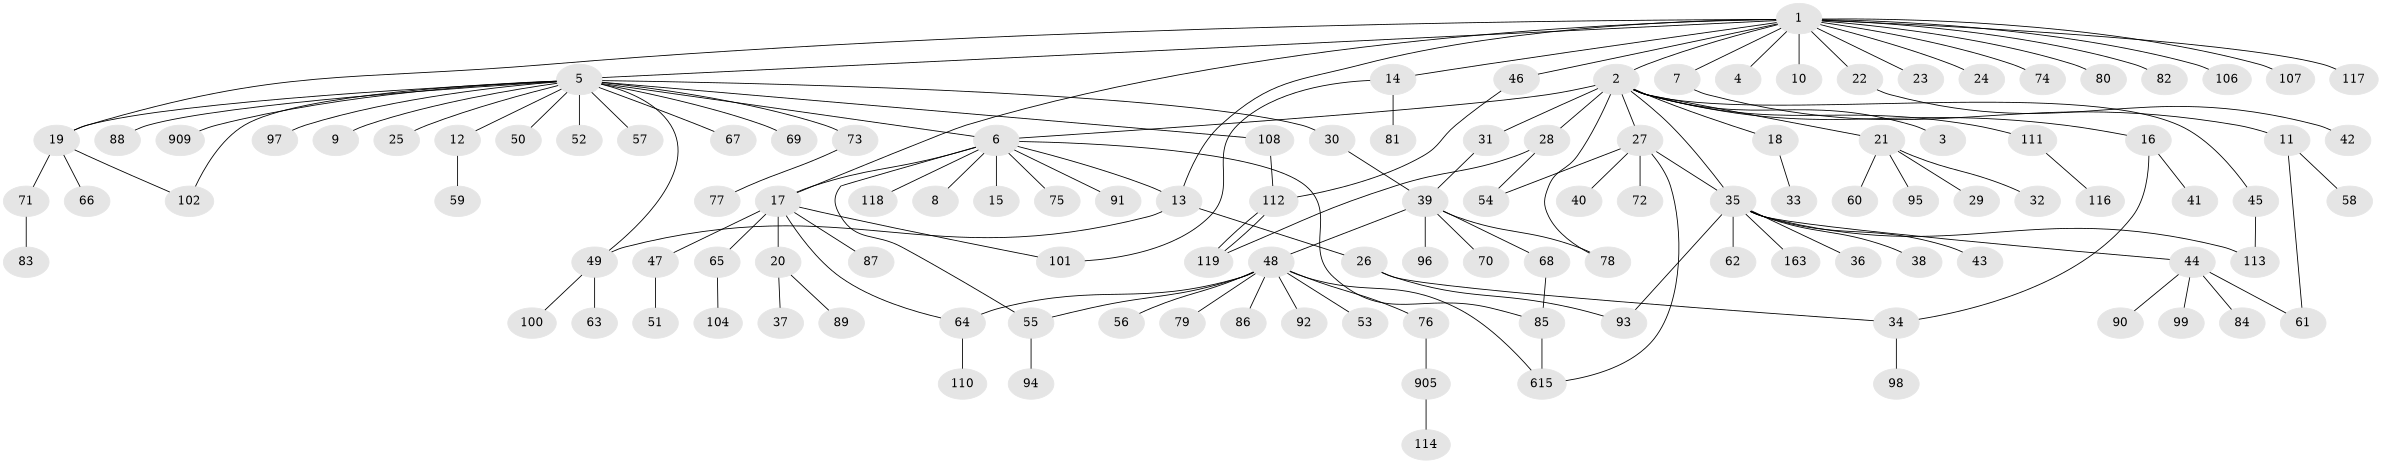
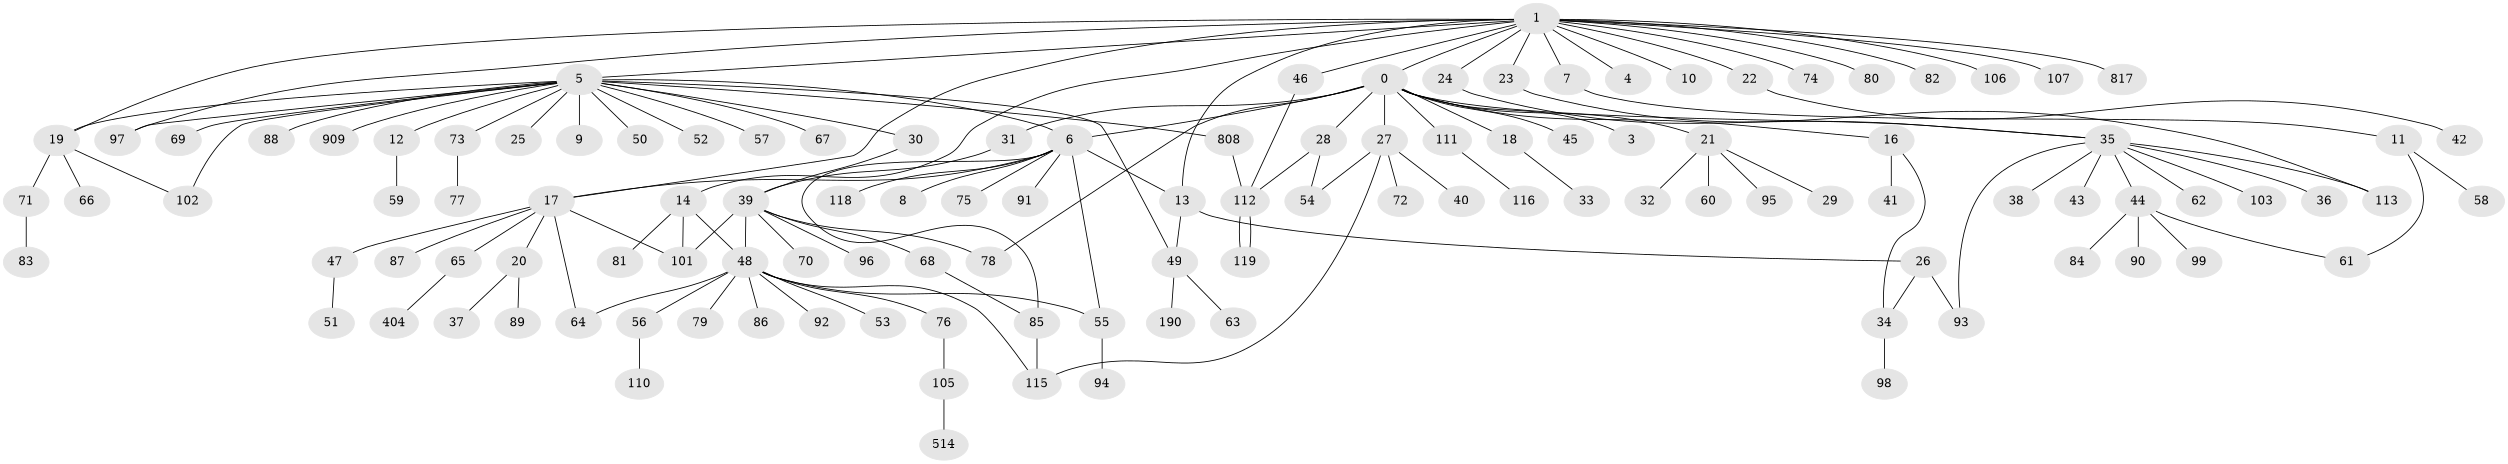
none -> (821, 43)
(1616, 80) -> (1385, 80)
(2354, 80) -> (2122, 80)
(1270, 140) -> (1229, 140)
(1687, 171) -> (1772, 122)
(1376, 192) -> (1284, 171)
(996, 201) -> none
none -> (718, 228)
(2255, 232) -> (1949, 112)
none -> (718, 235)
(1796, 262) -> (2262, 201)
(532, 323) -> (1171, 323)
(718, 323) -> (394, 323)
(963, 354) -> (639, 354)
(1426, 384) -> (944, 384)
(1542, 384) -> (1037, 384)
(1426, 445) -> (944, 445)
